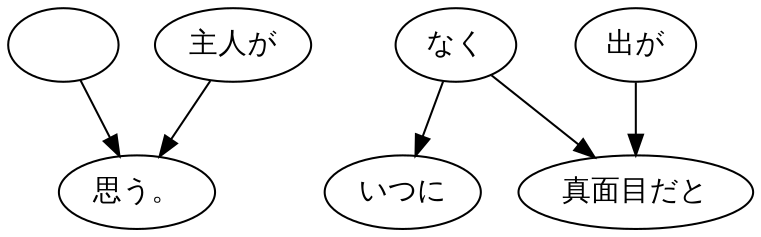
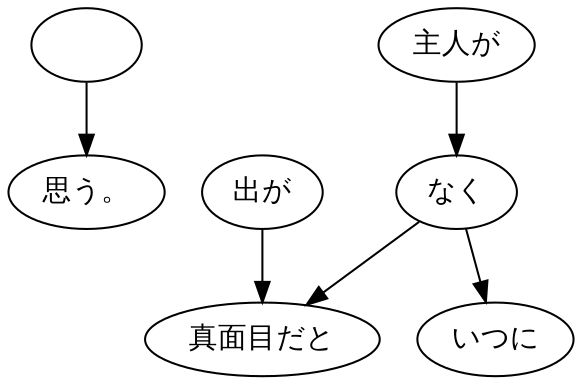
(191, 110) -> (457, 109)
